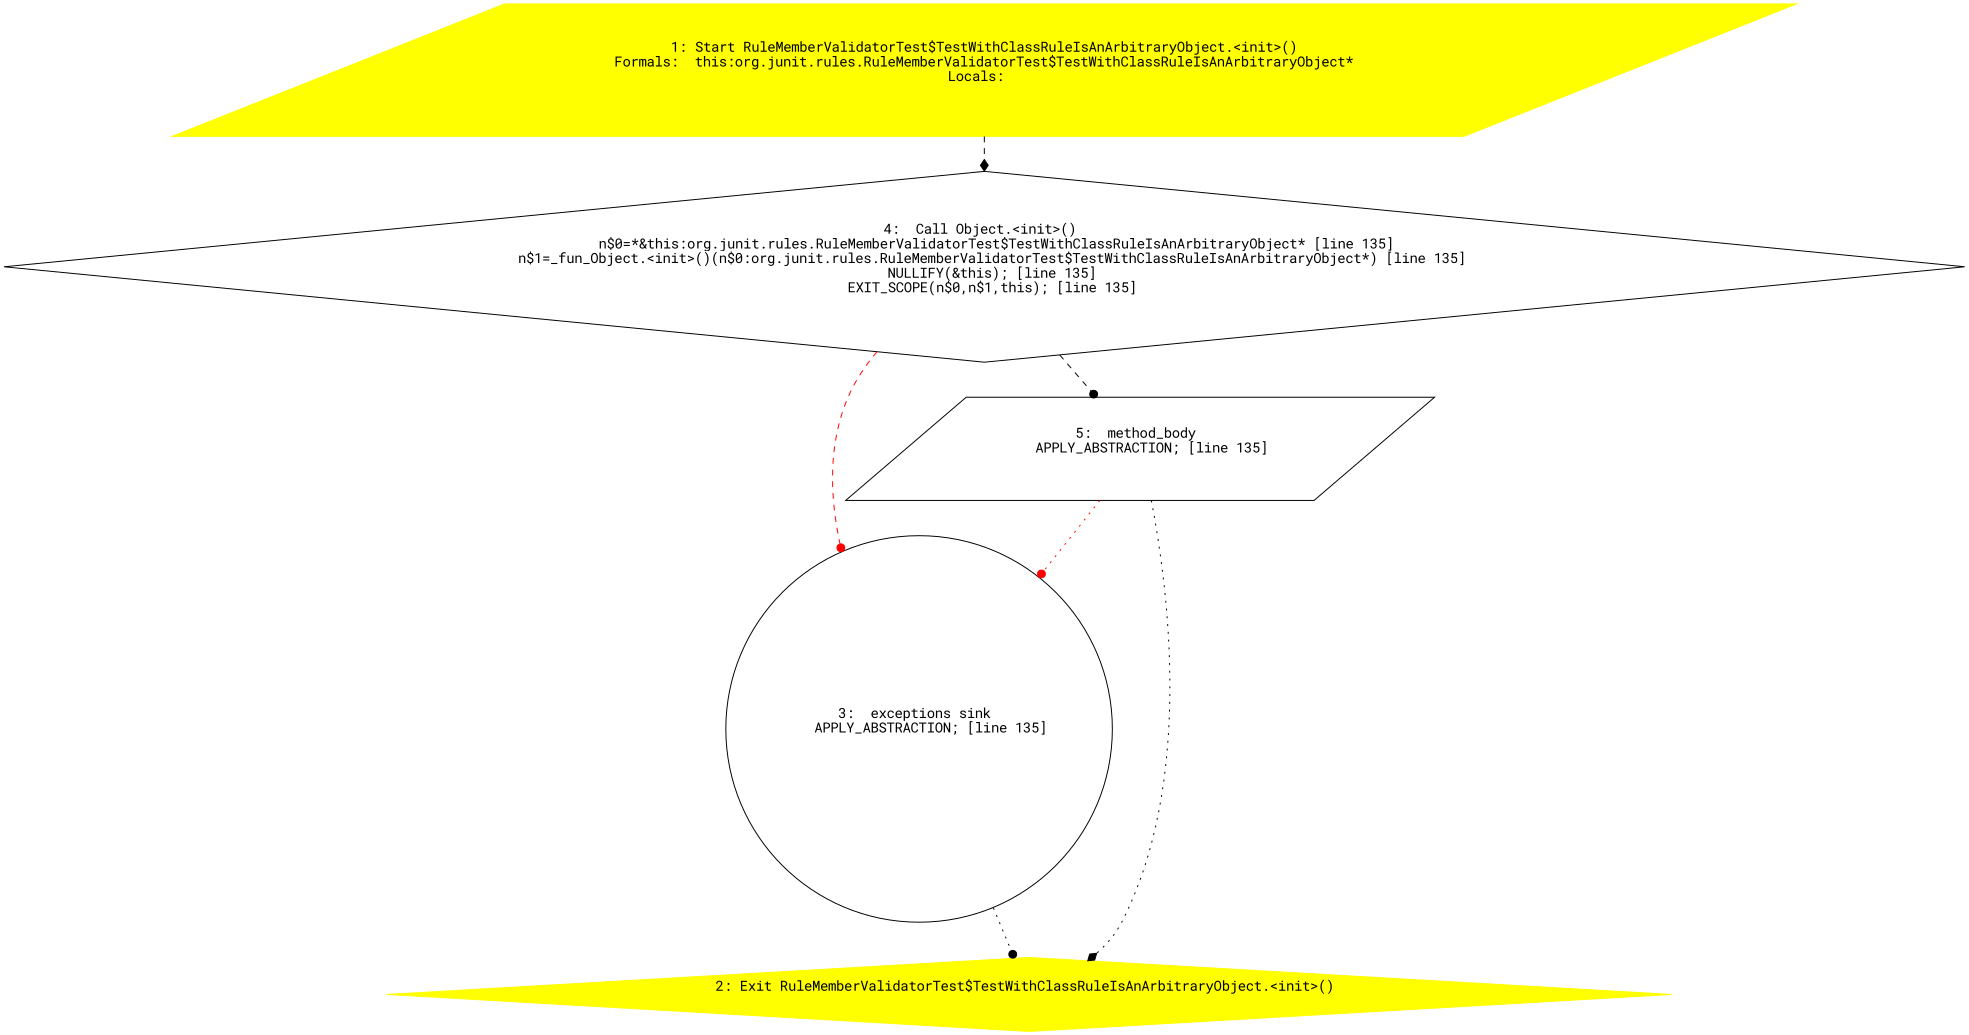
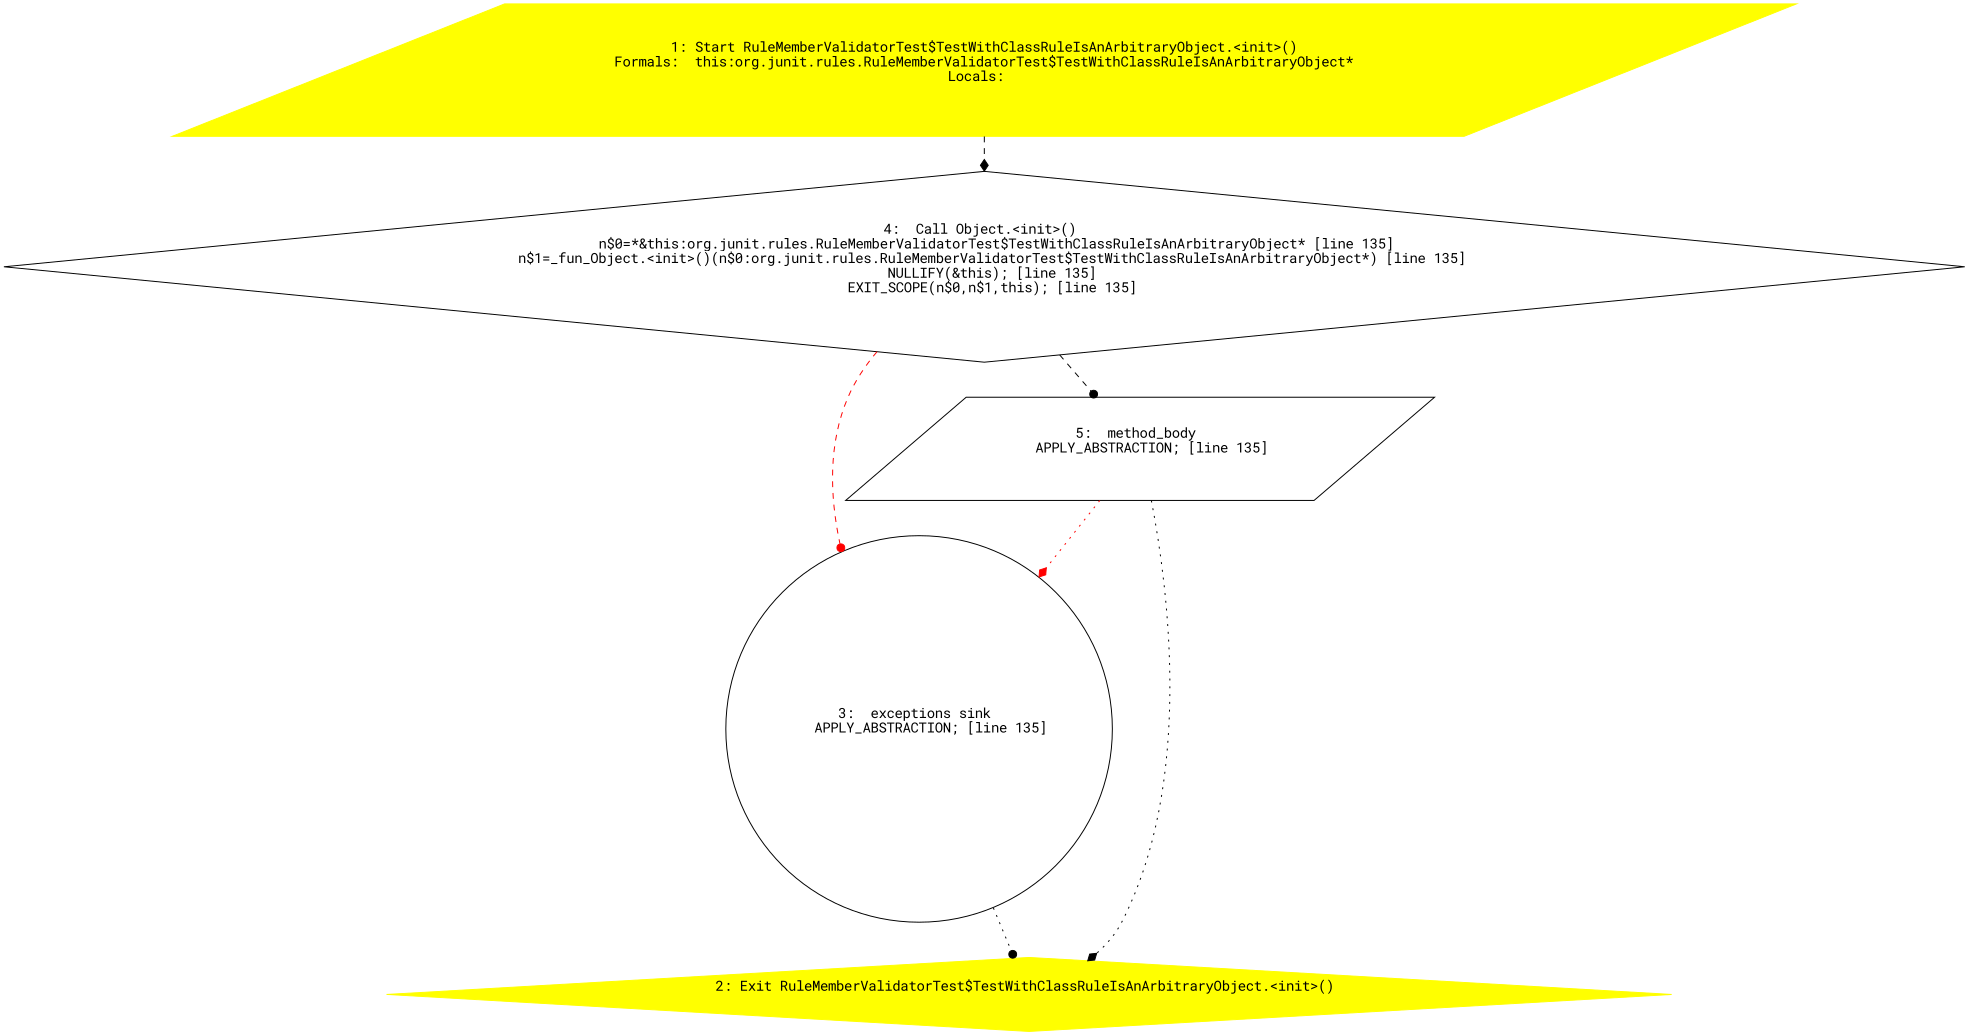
(1072, 536) -> (1072, 536)
